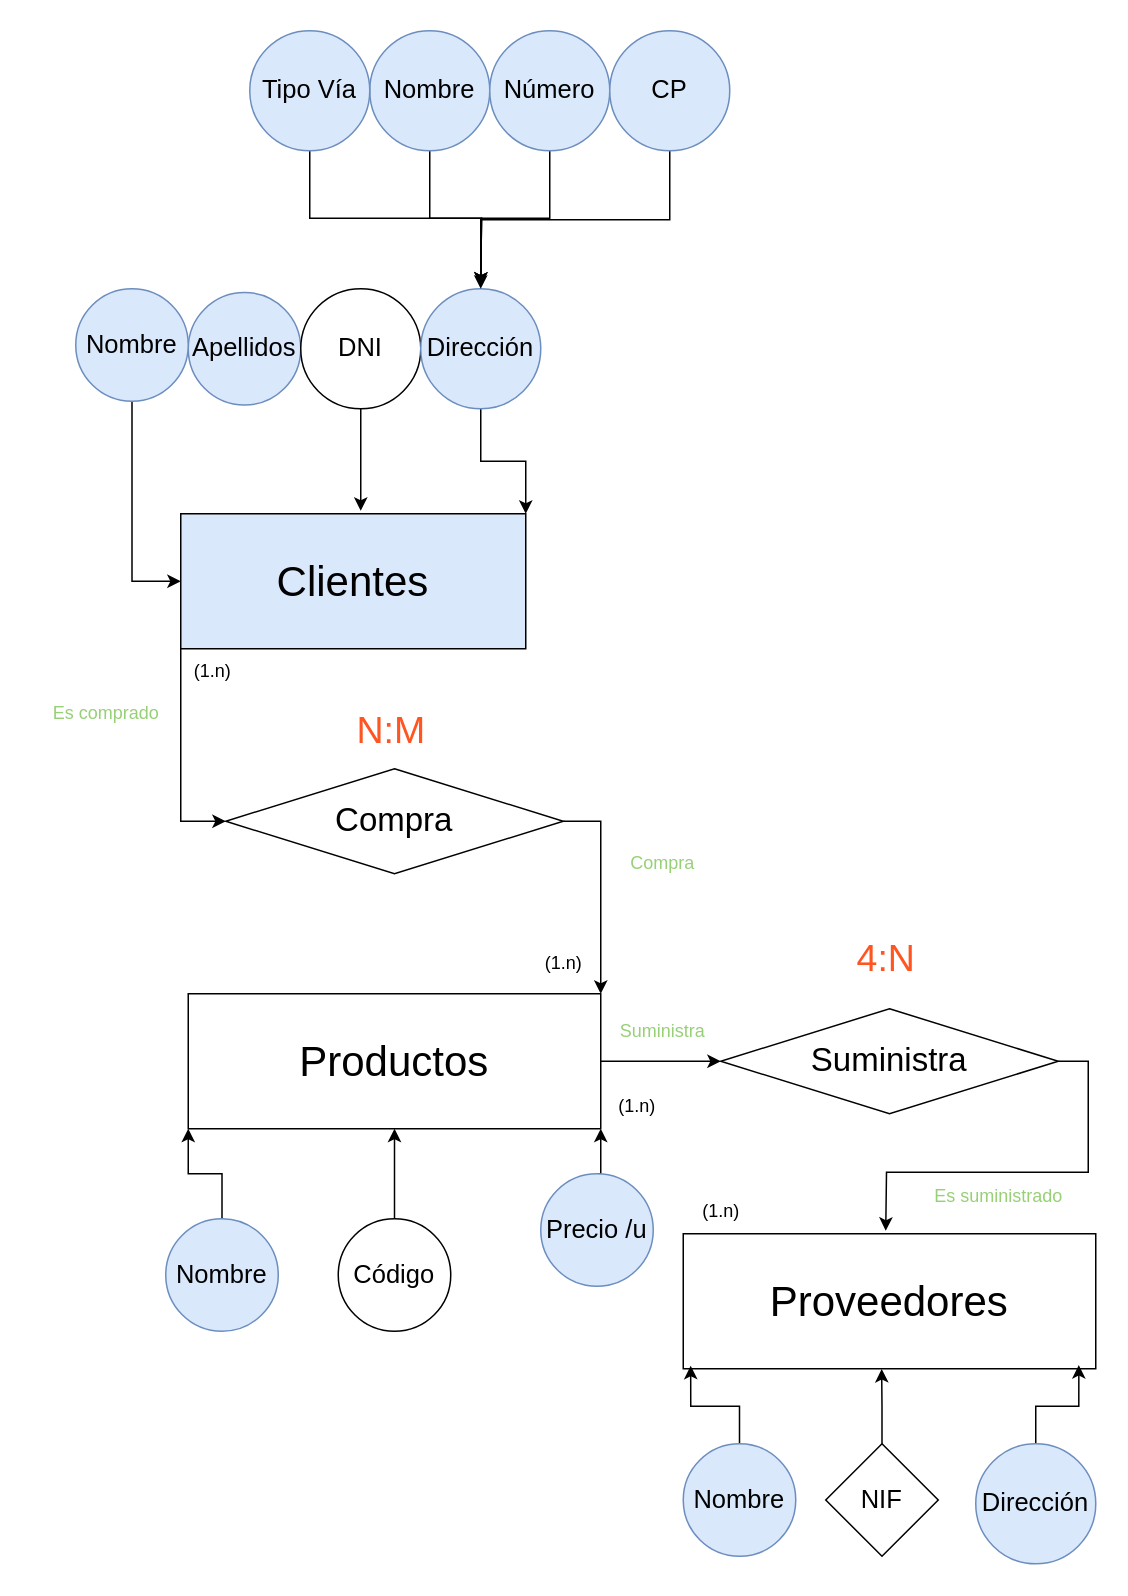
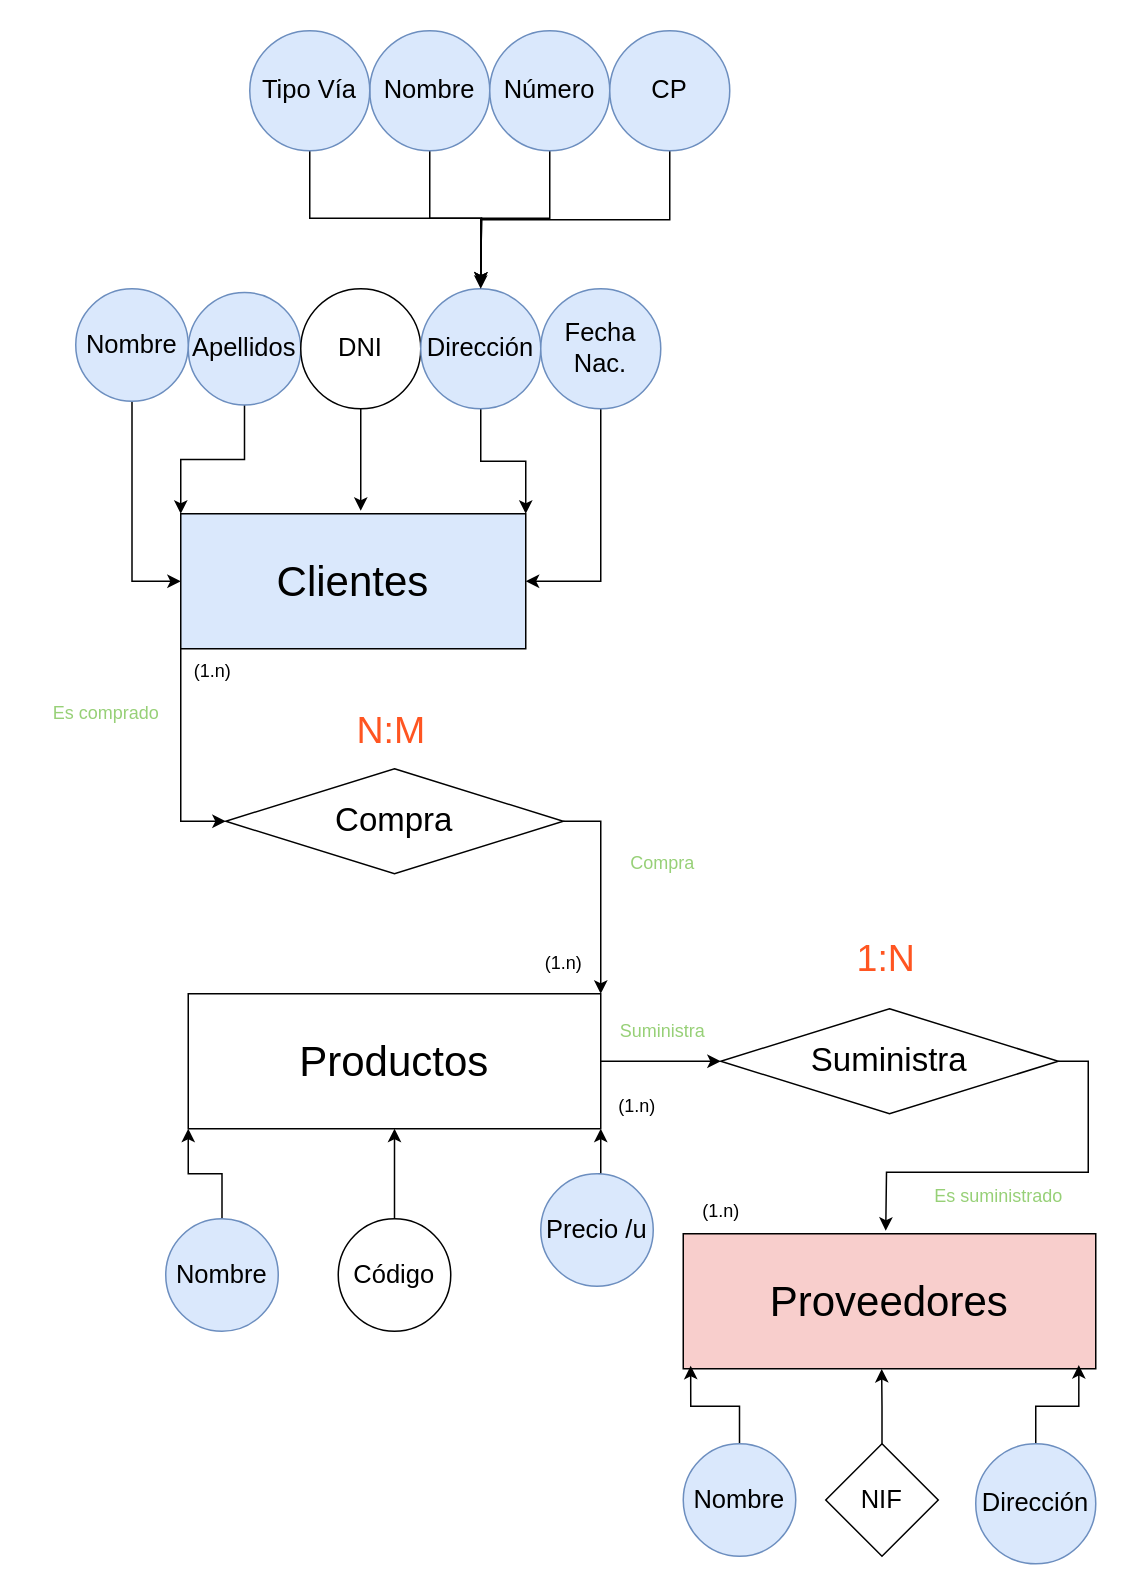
none -> (601, 349)
none -> (218, 459)
none -> (601, 527)
(887, 956) -> (887, 956)
(890, 1301) -> (890, 1301)
